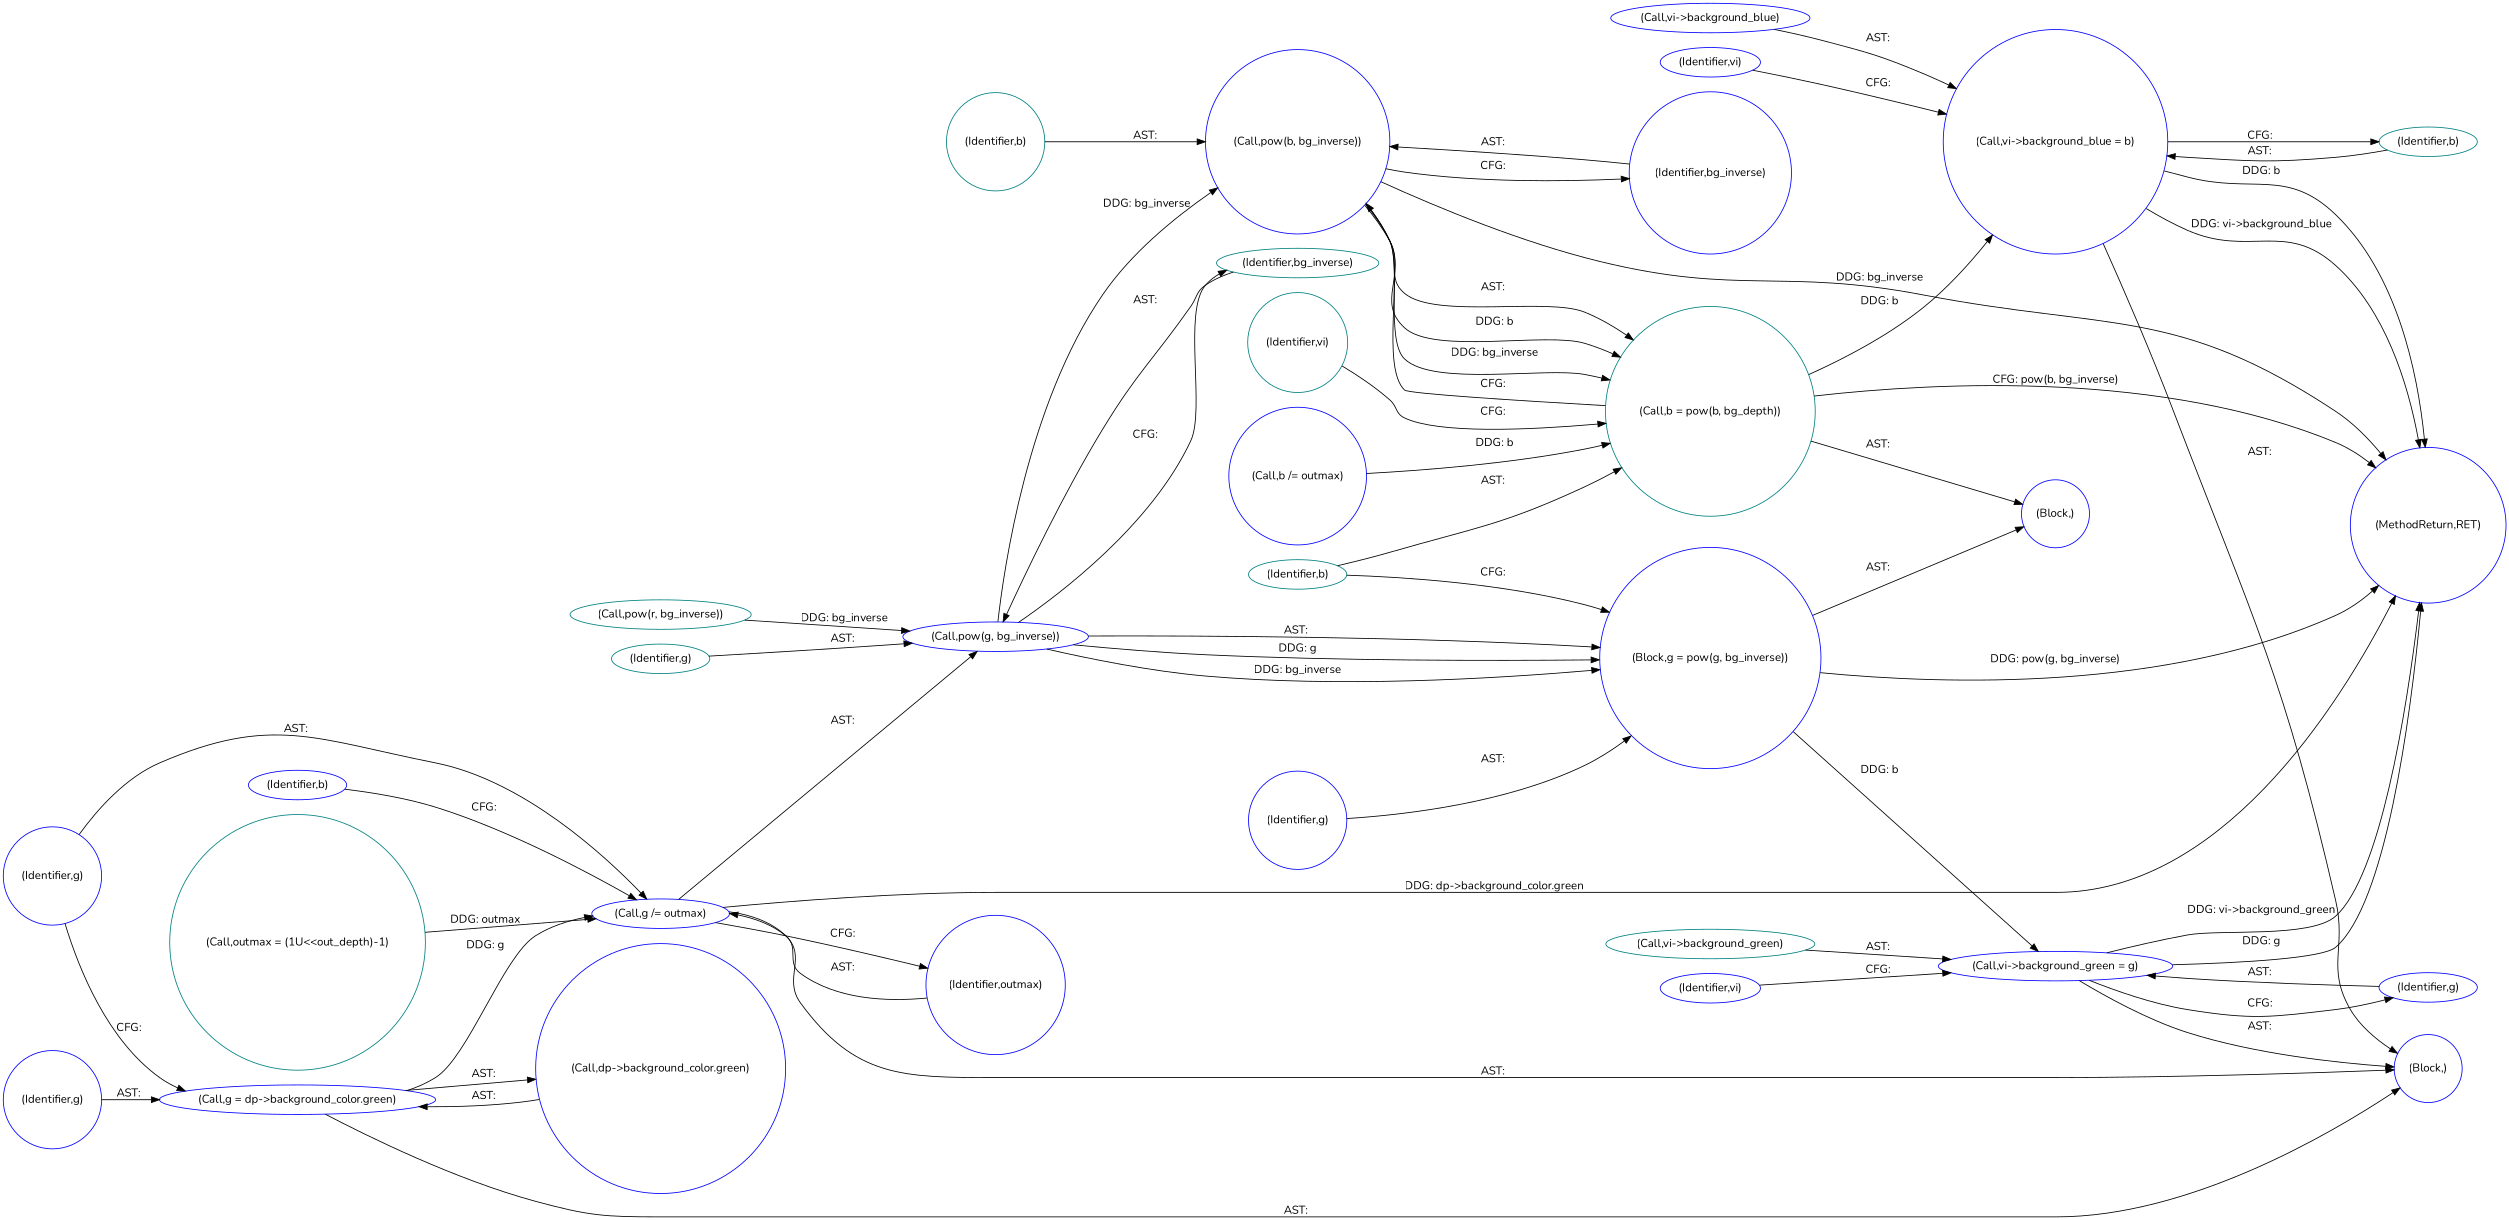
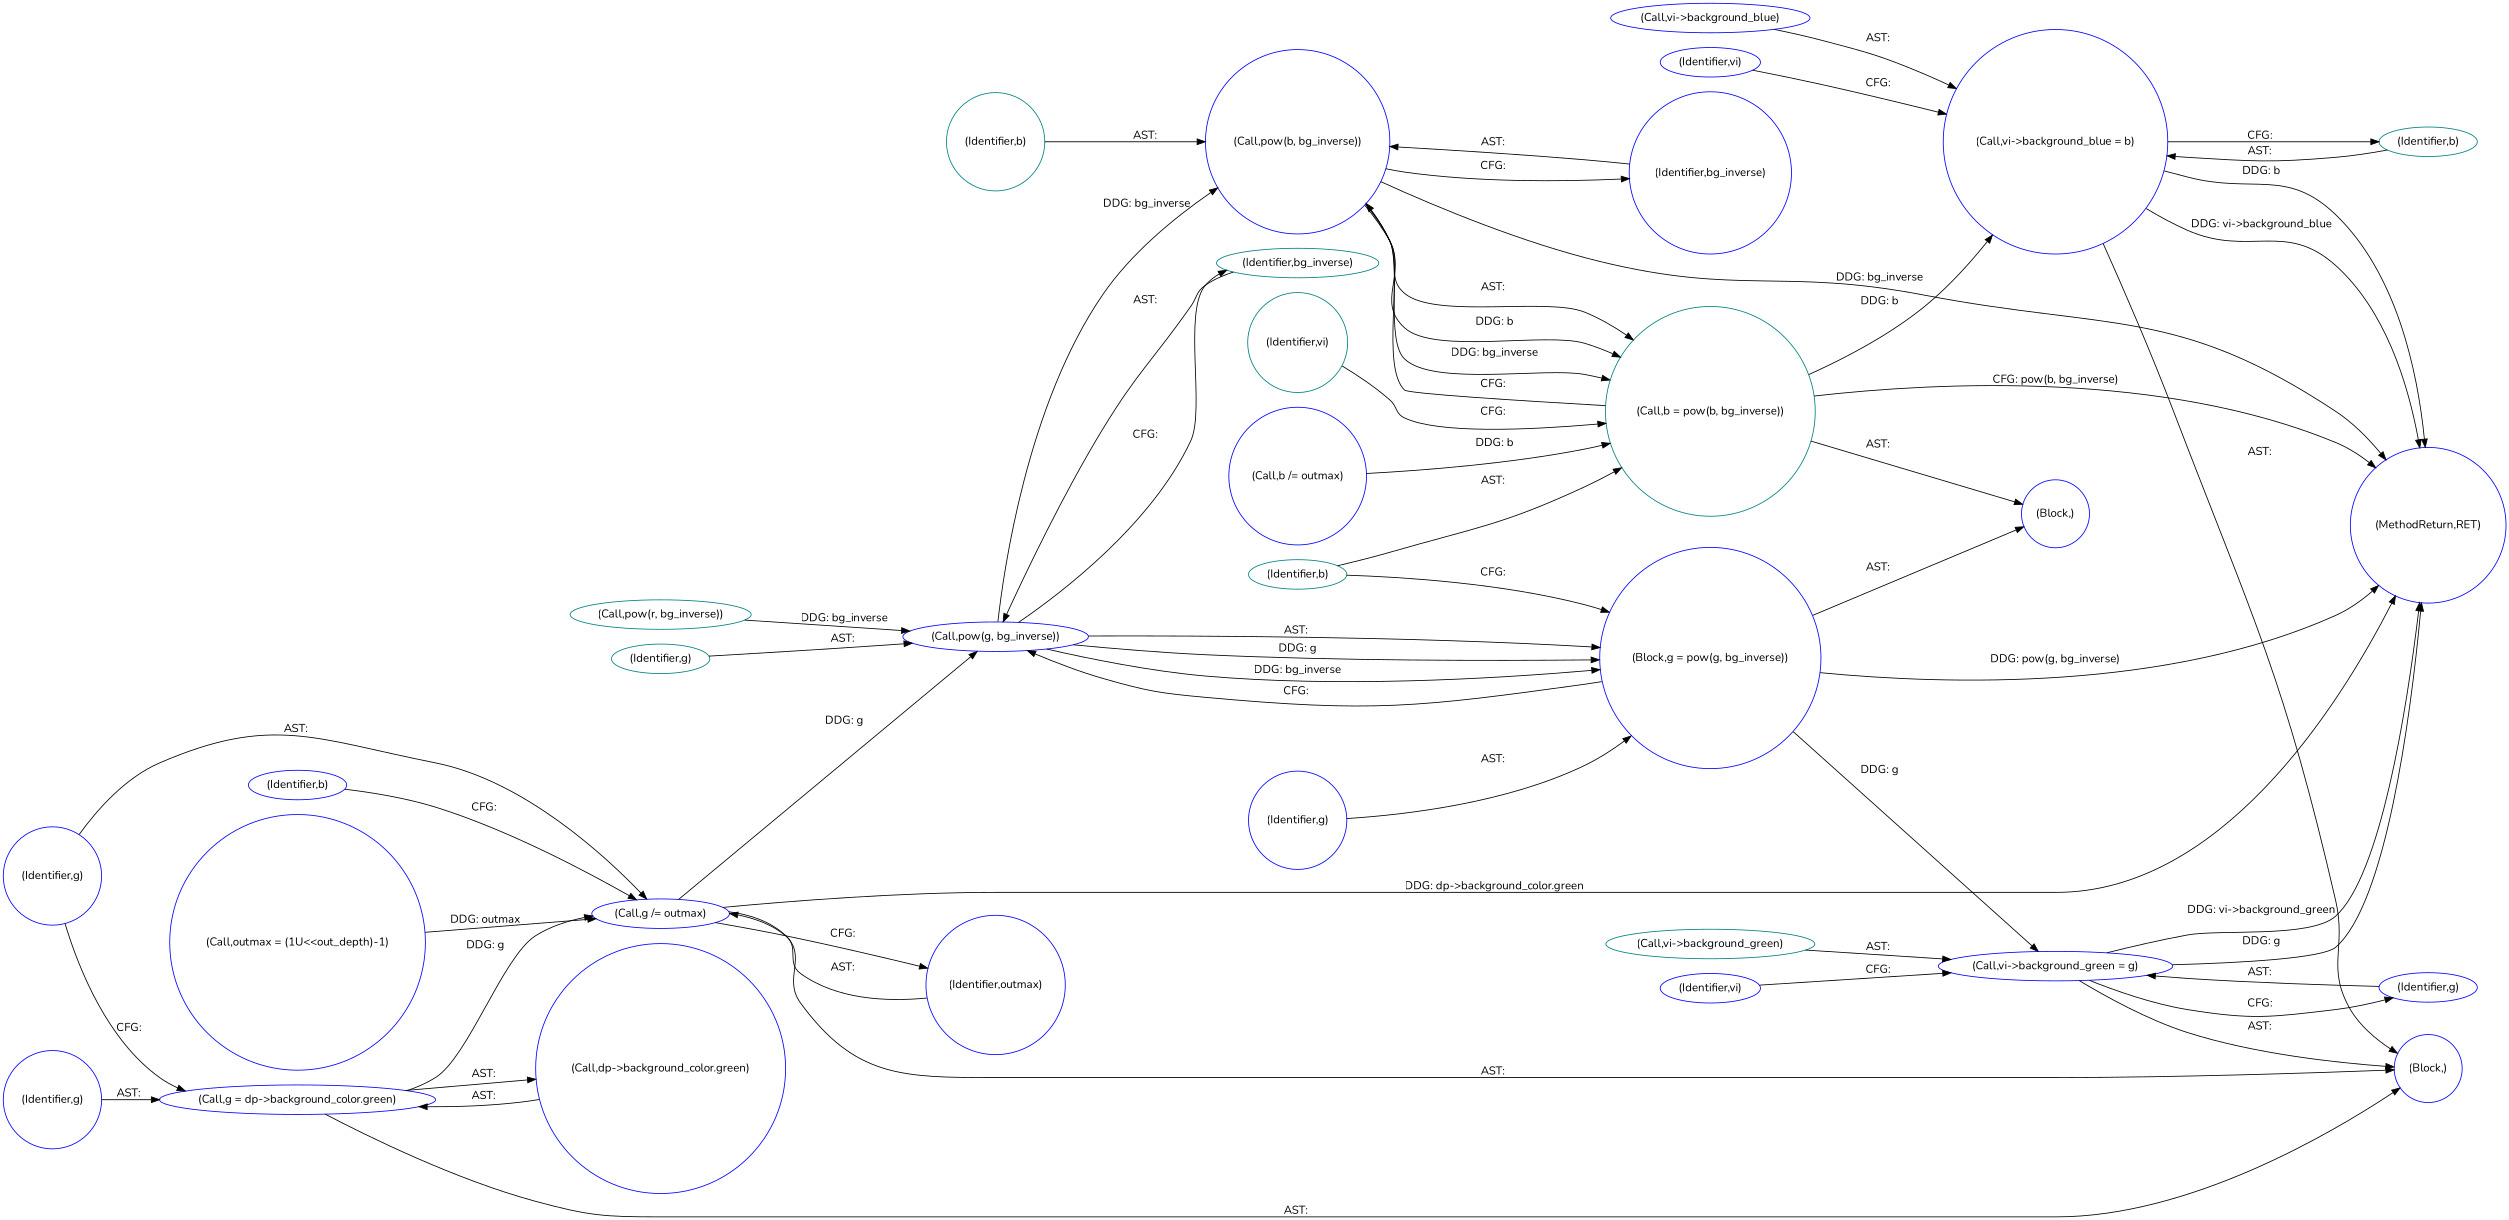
(1710, 411) -> (1710, 411)
none -> (1316, 705)
(844, 721) -> (844, 721)
(1880, 770) -> (1880, 770)
(298, 942) -> (298, 942)
